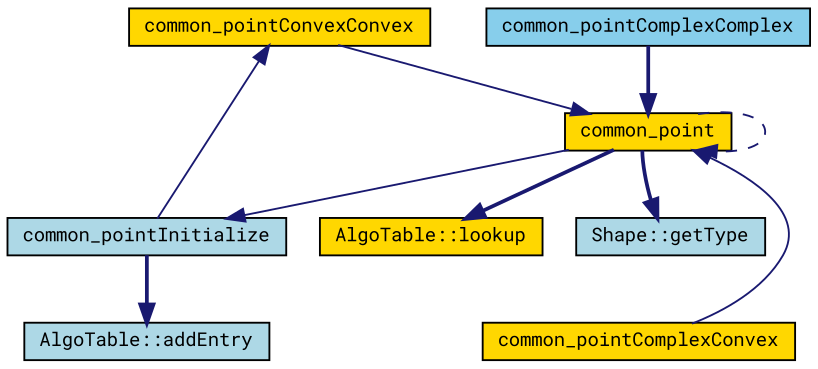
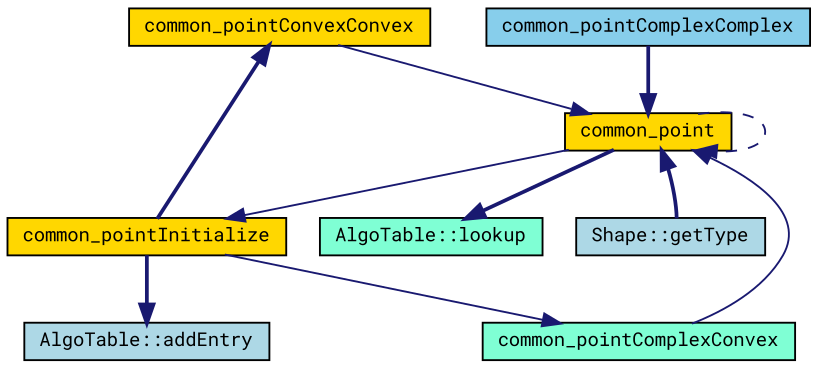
(208, 140) -> (208, 140)
(645, 176) -> (674, 193)
(147, 237) -> (147, 237)
(431, 237) -> (431, 237)
none -> (384, 287)
(639, 341) -> (639, 341)
